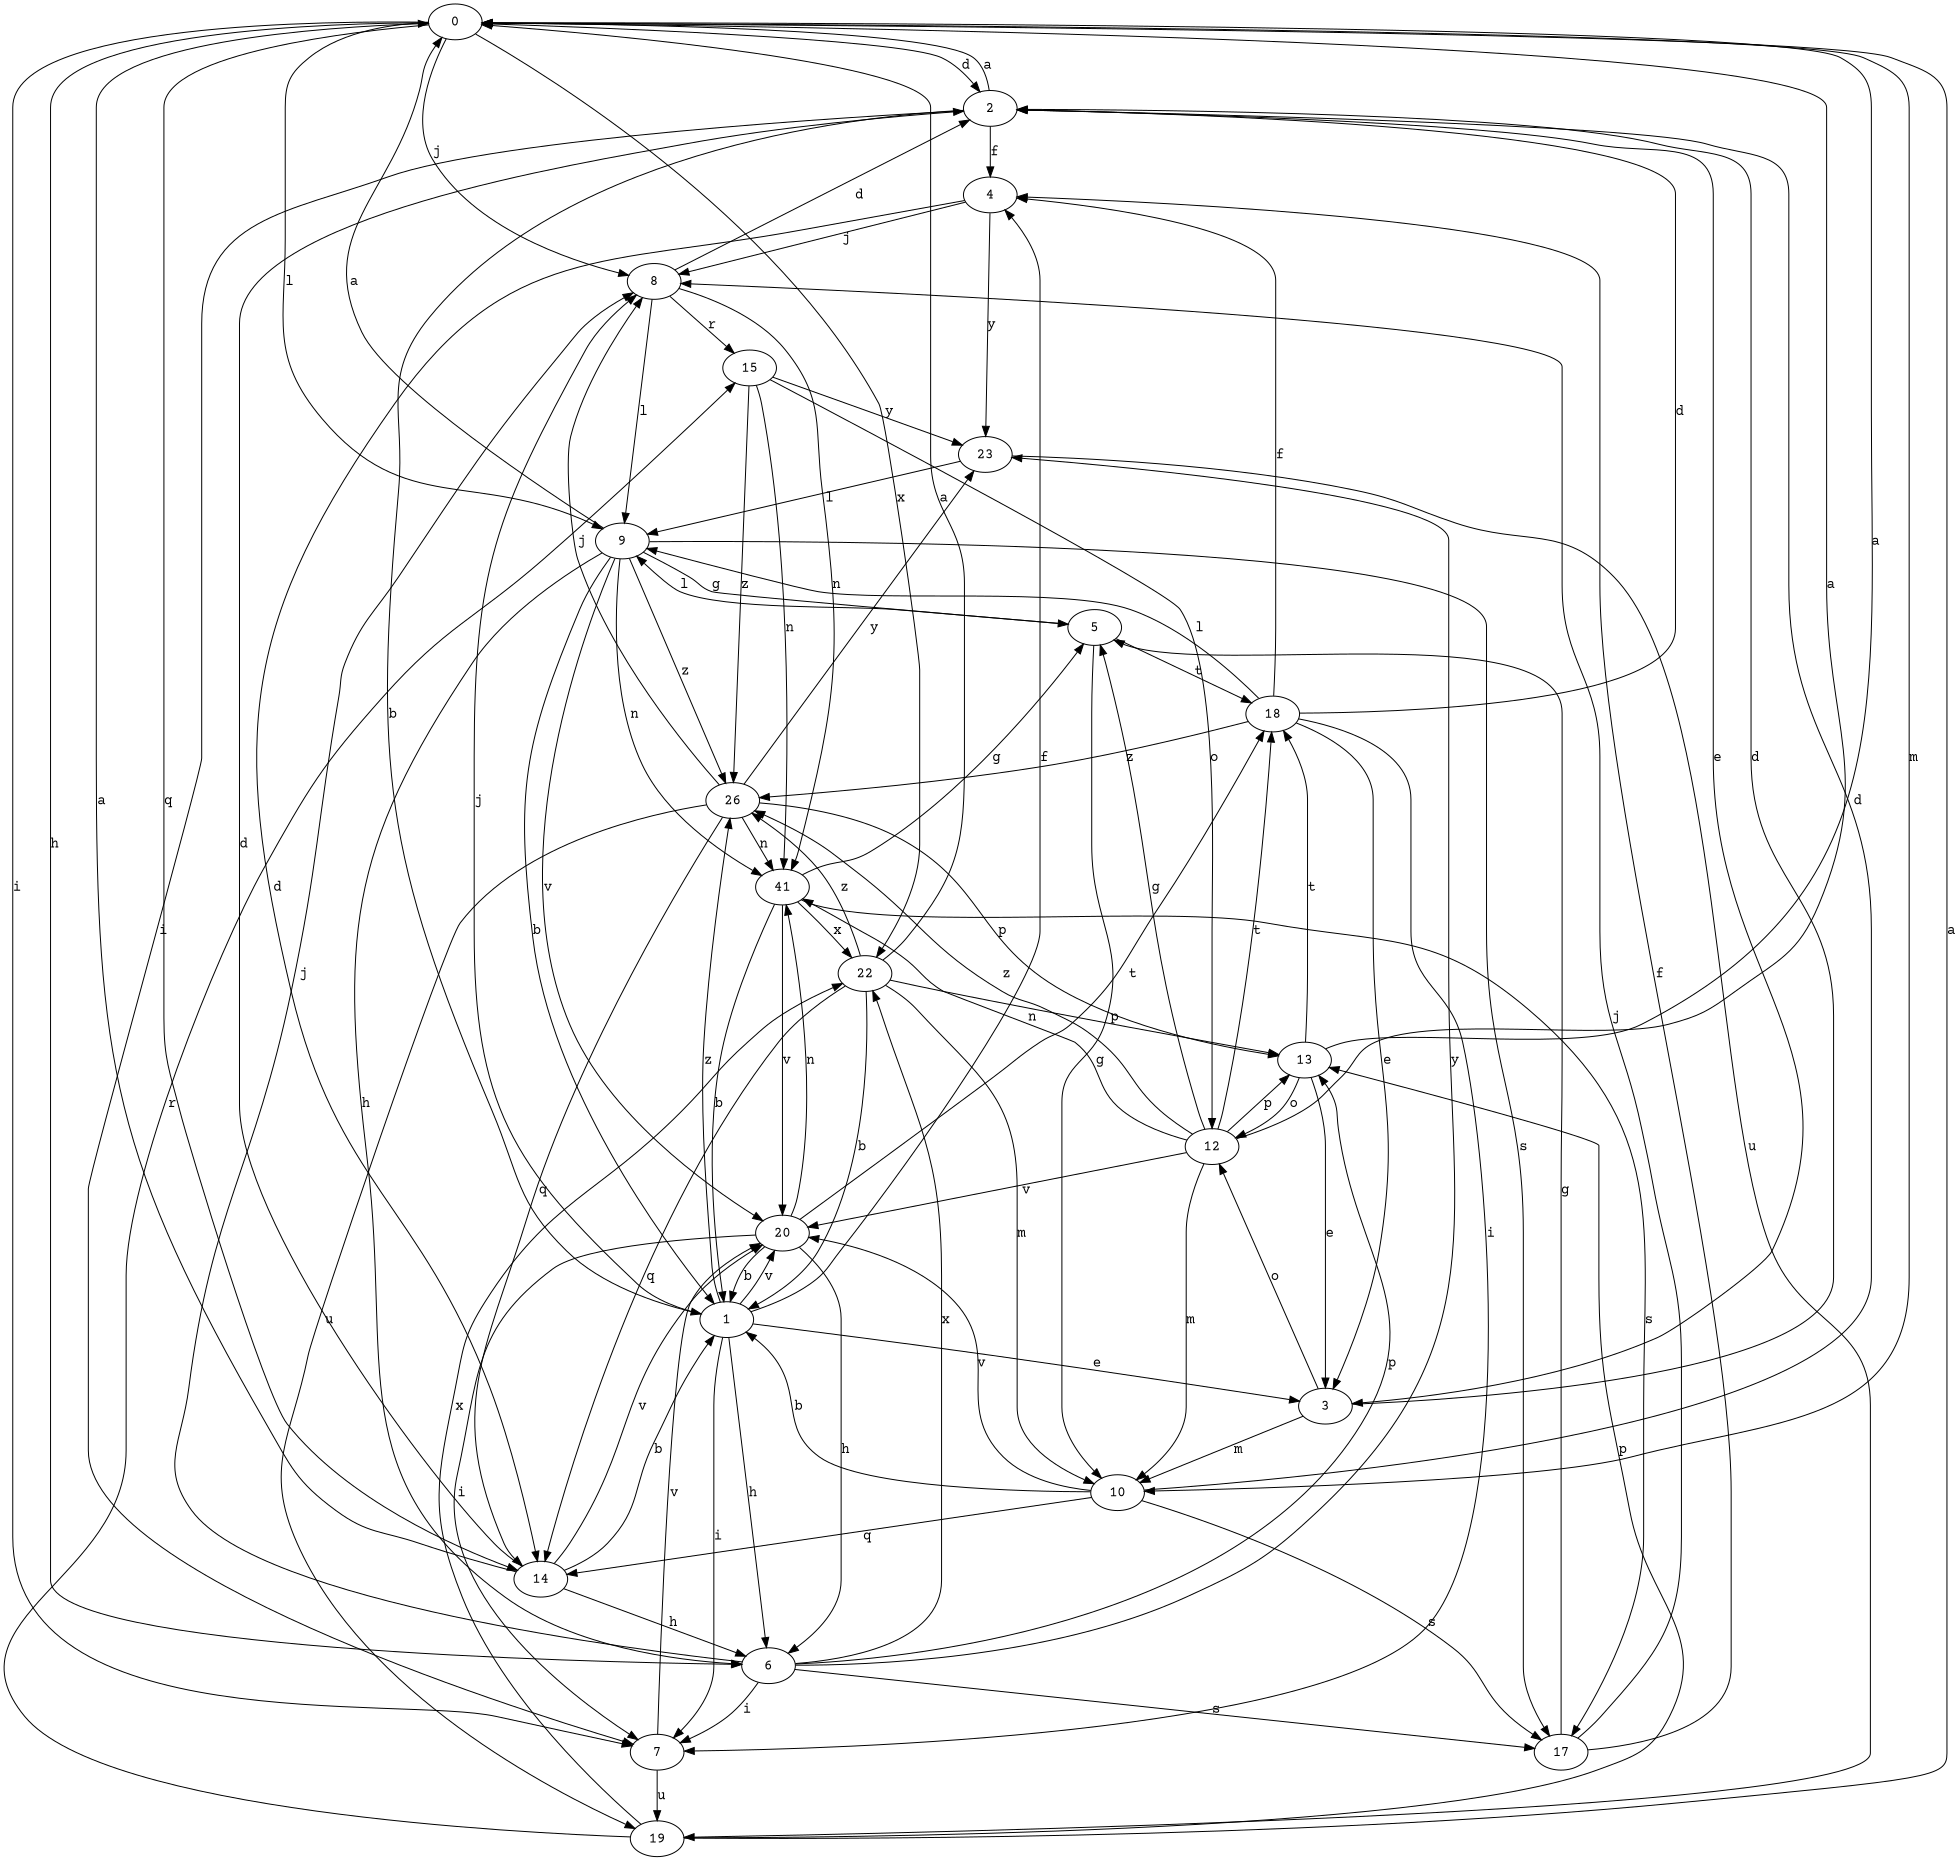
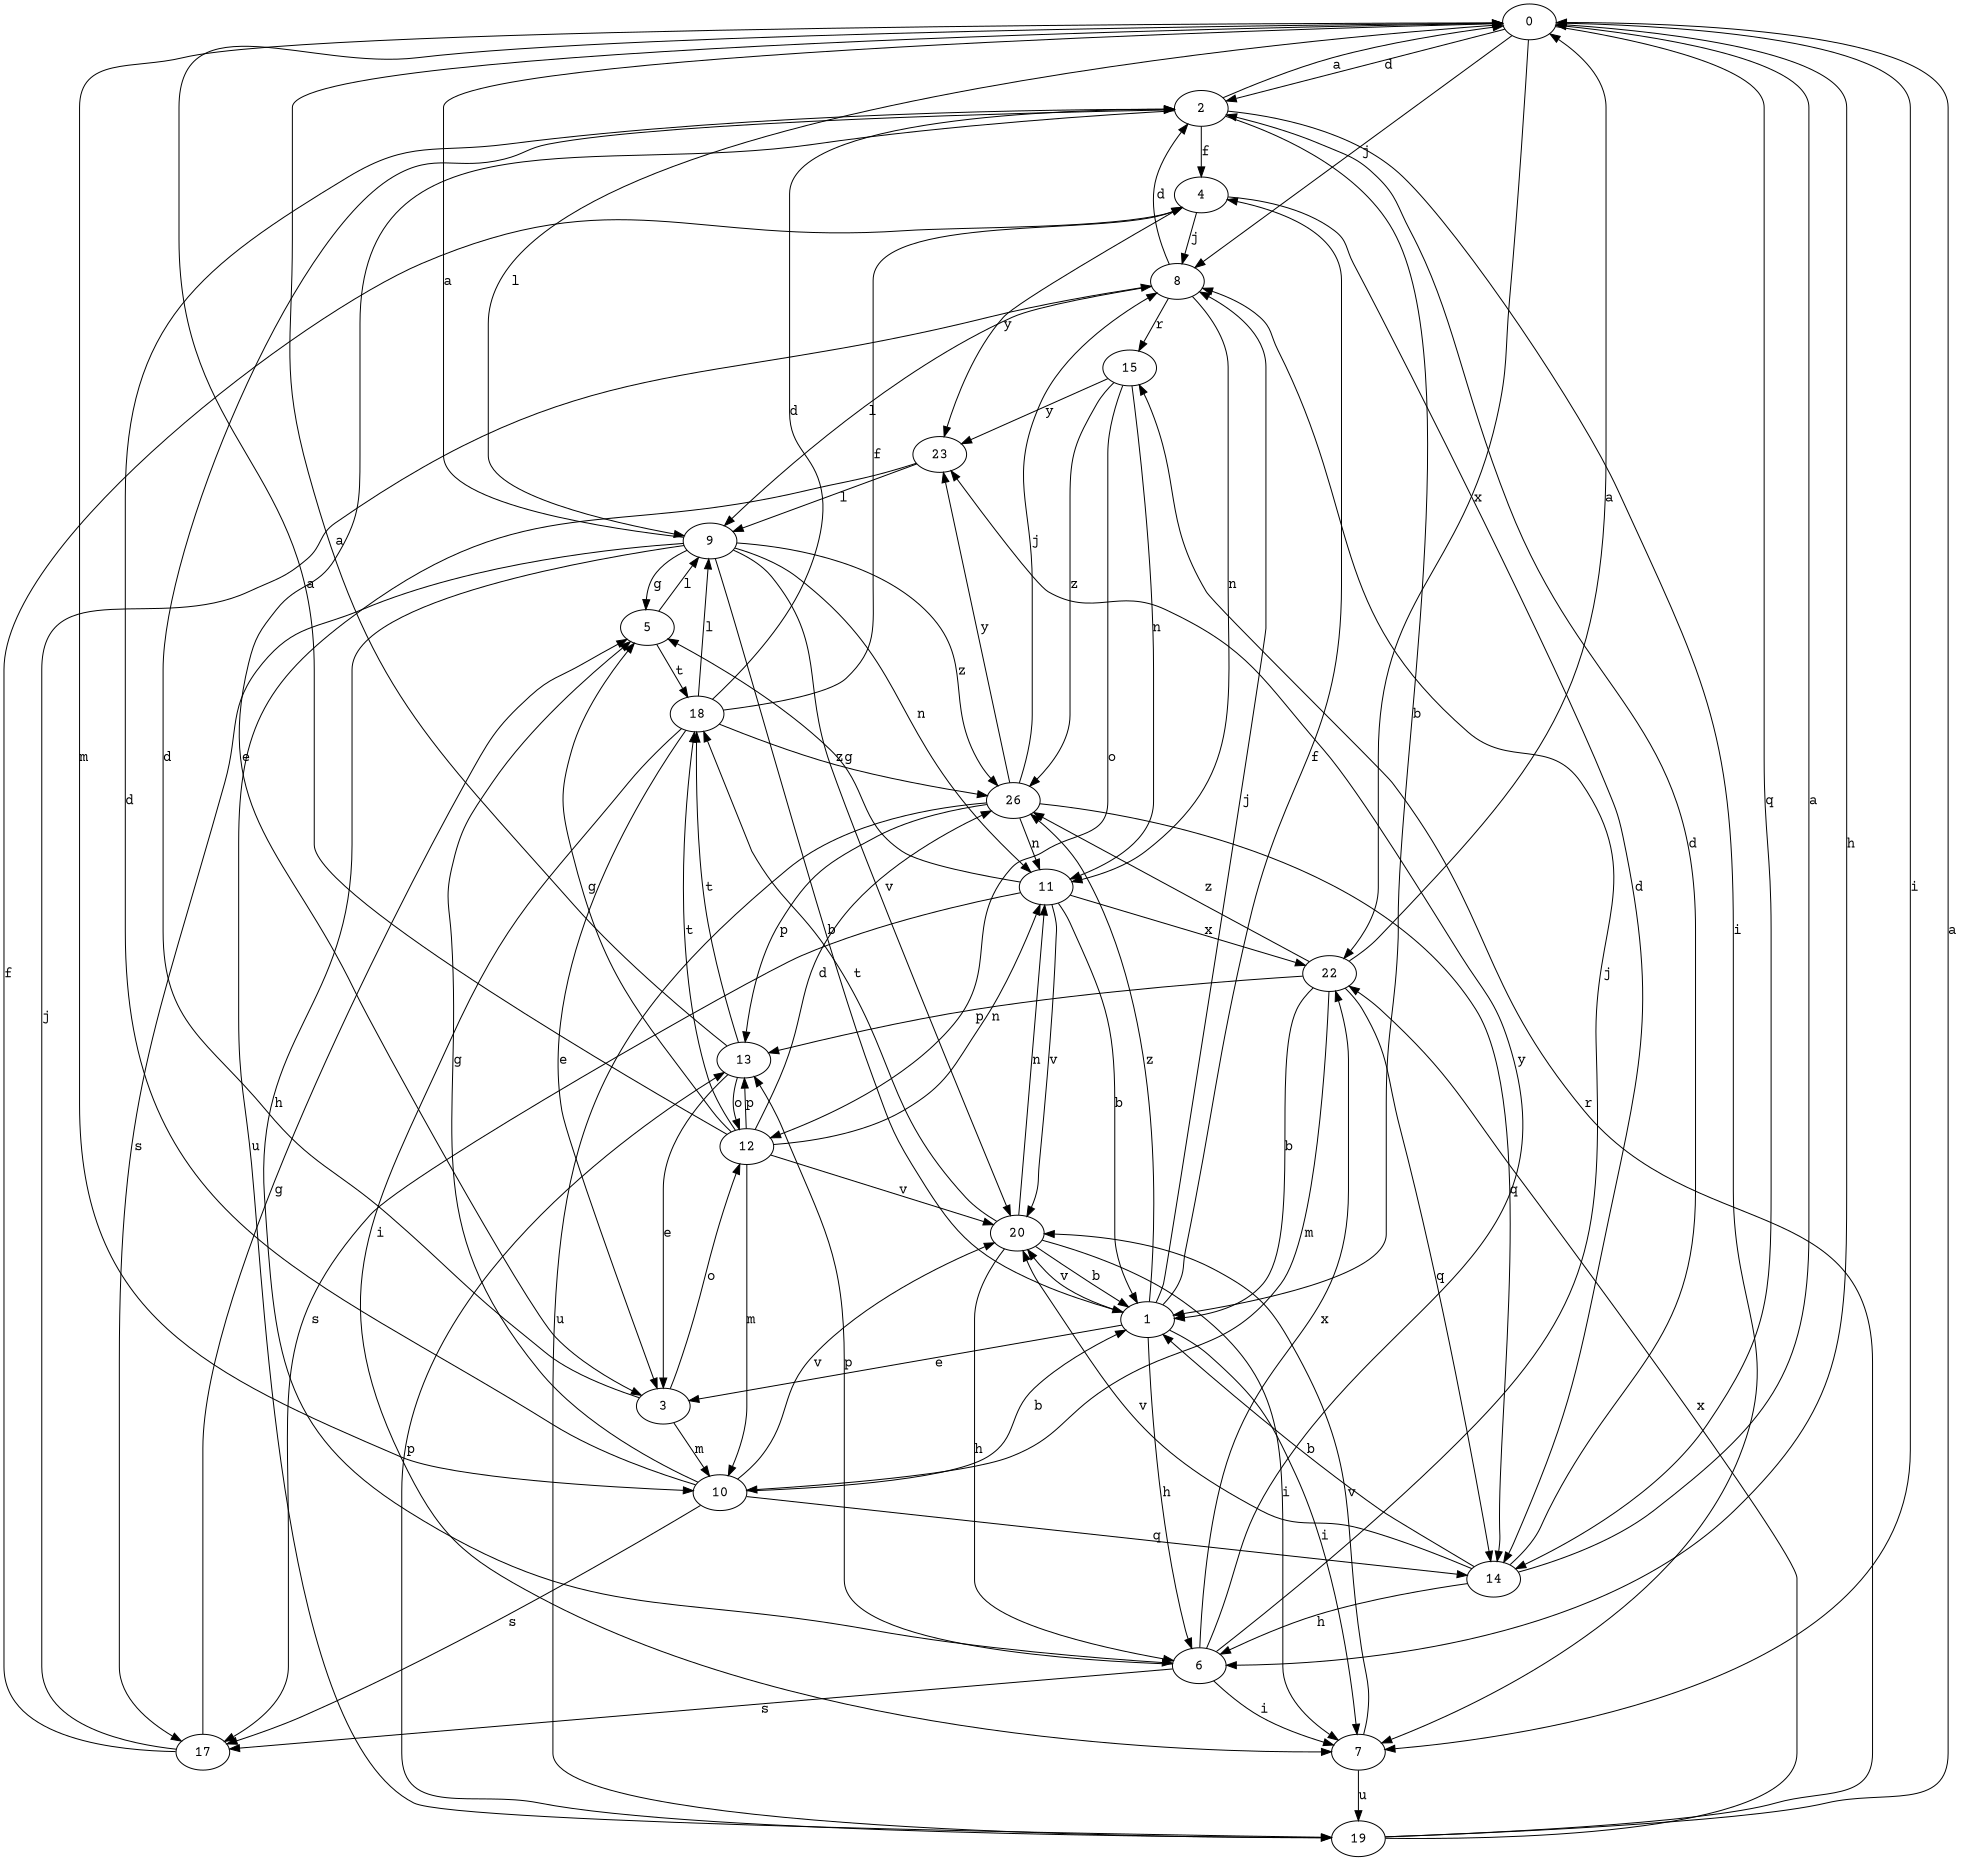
(782, 887) -> (1046, 887)
(1007, 974) -> (823, 974)
(1081, 1060) -> (452, 1086)
